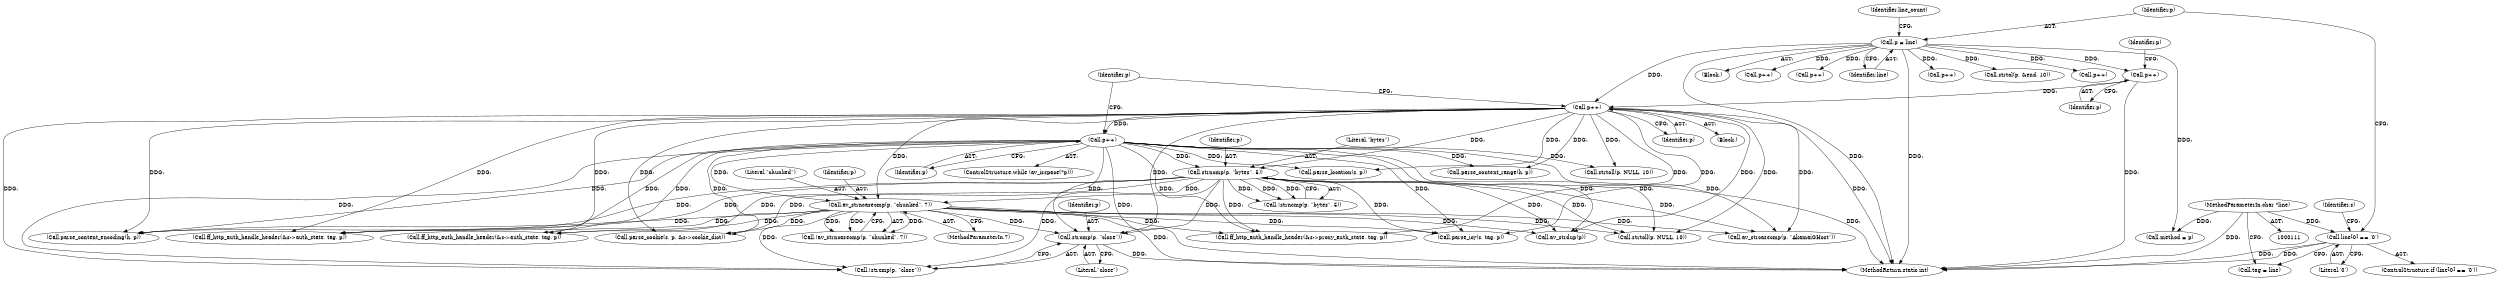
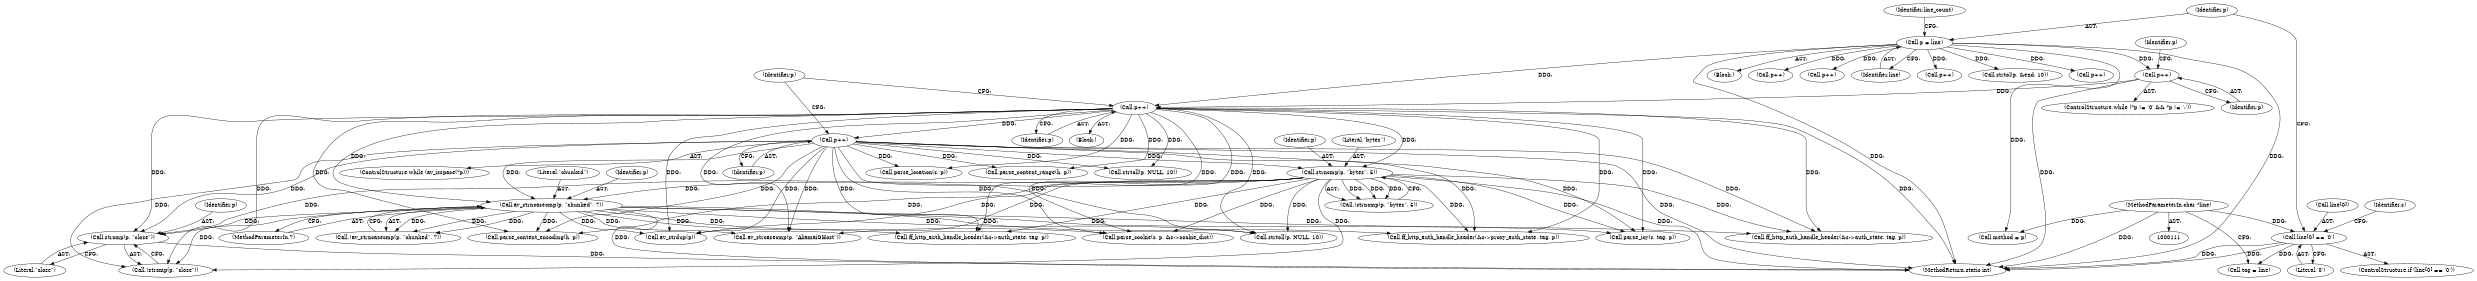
none -> (2128, 108)
none -> (2333, 205)
(2321, 254) -> (2287, 254)
